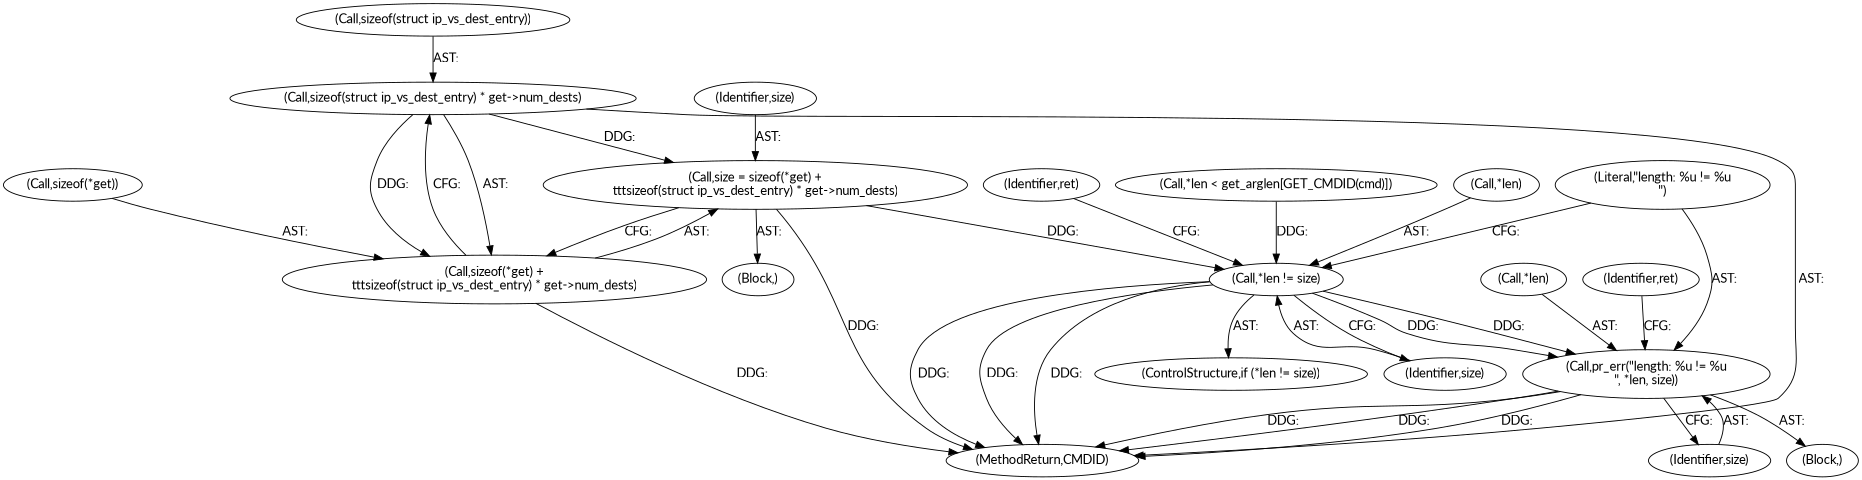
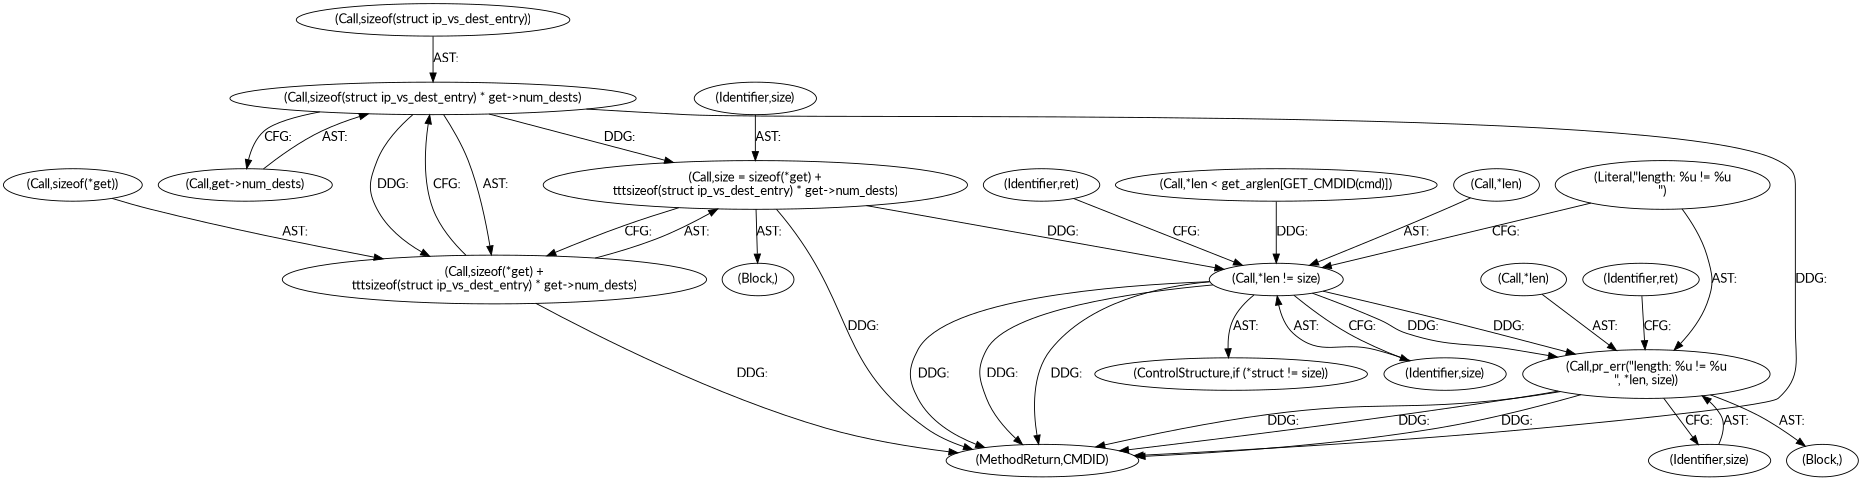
none -> (245, 185)
(1813, 280) -> (1813, 280)
(1231, 374) -> (1231, 374)
